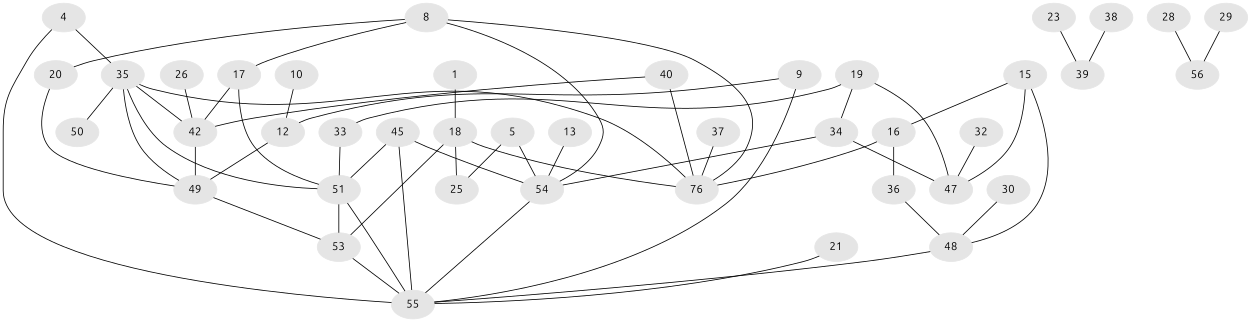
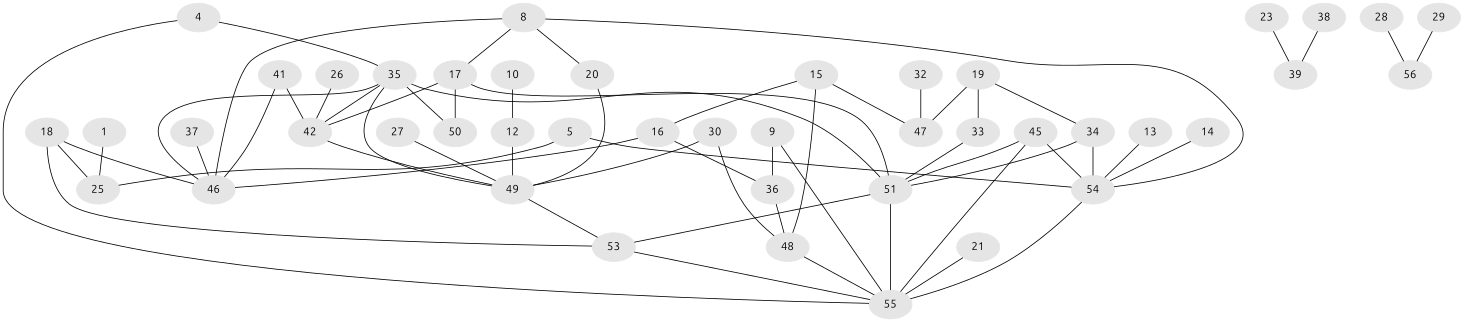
(666, 75) -> (280, 75)
(538, 94) -> (773, 156)
none -> (455, 104)
(455, 108) -> (101, 161)
none -> (398, 132)
none -> (1208, 132)
(888, 158) -> (995, 167)
none -> (617, 167)
(697, 190) -> (214, 190)
